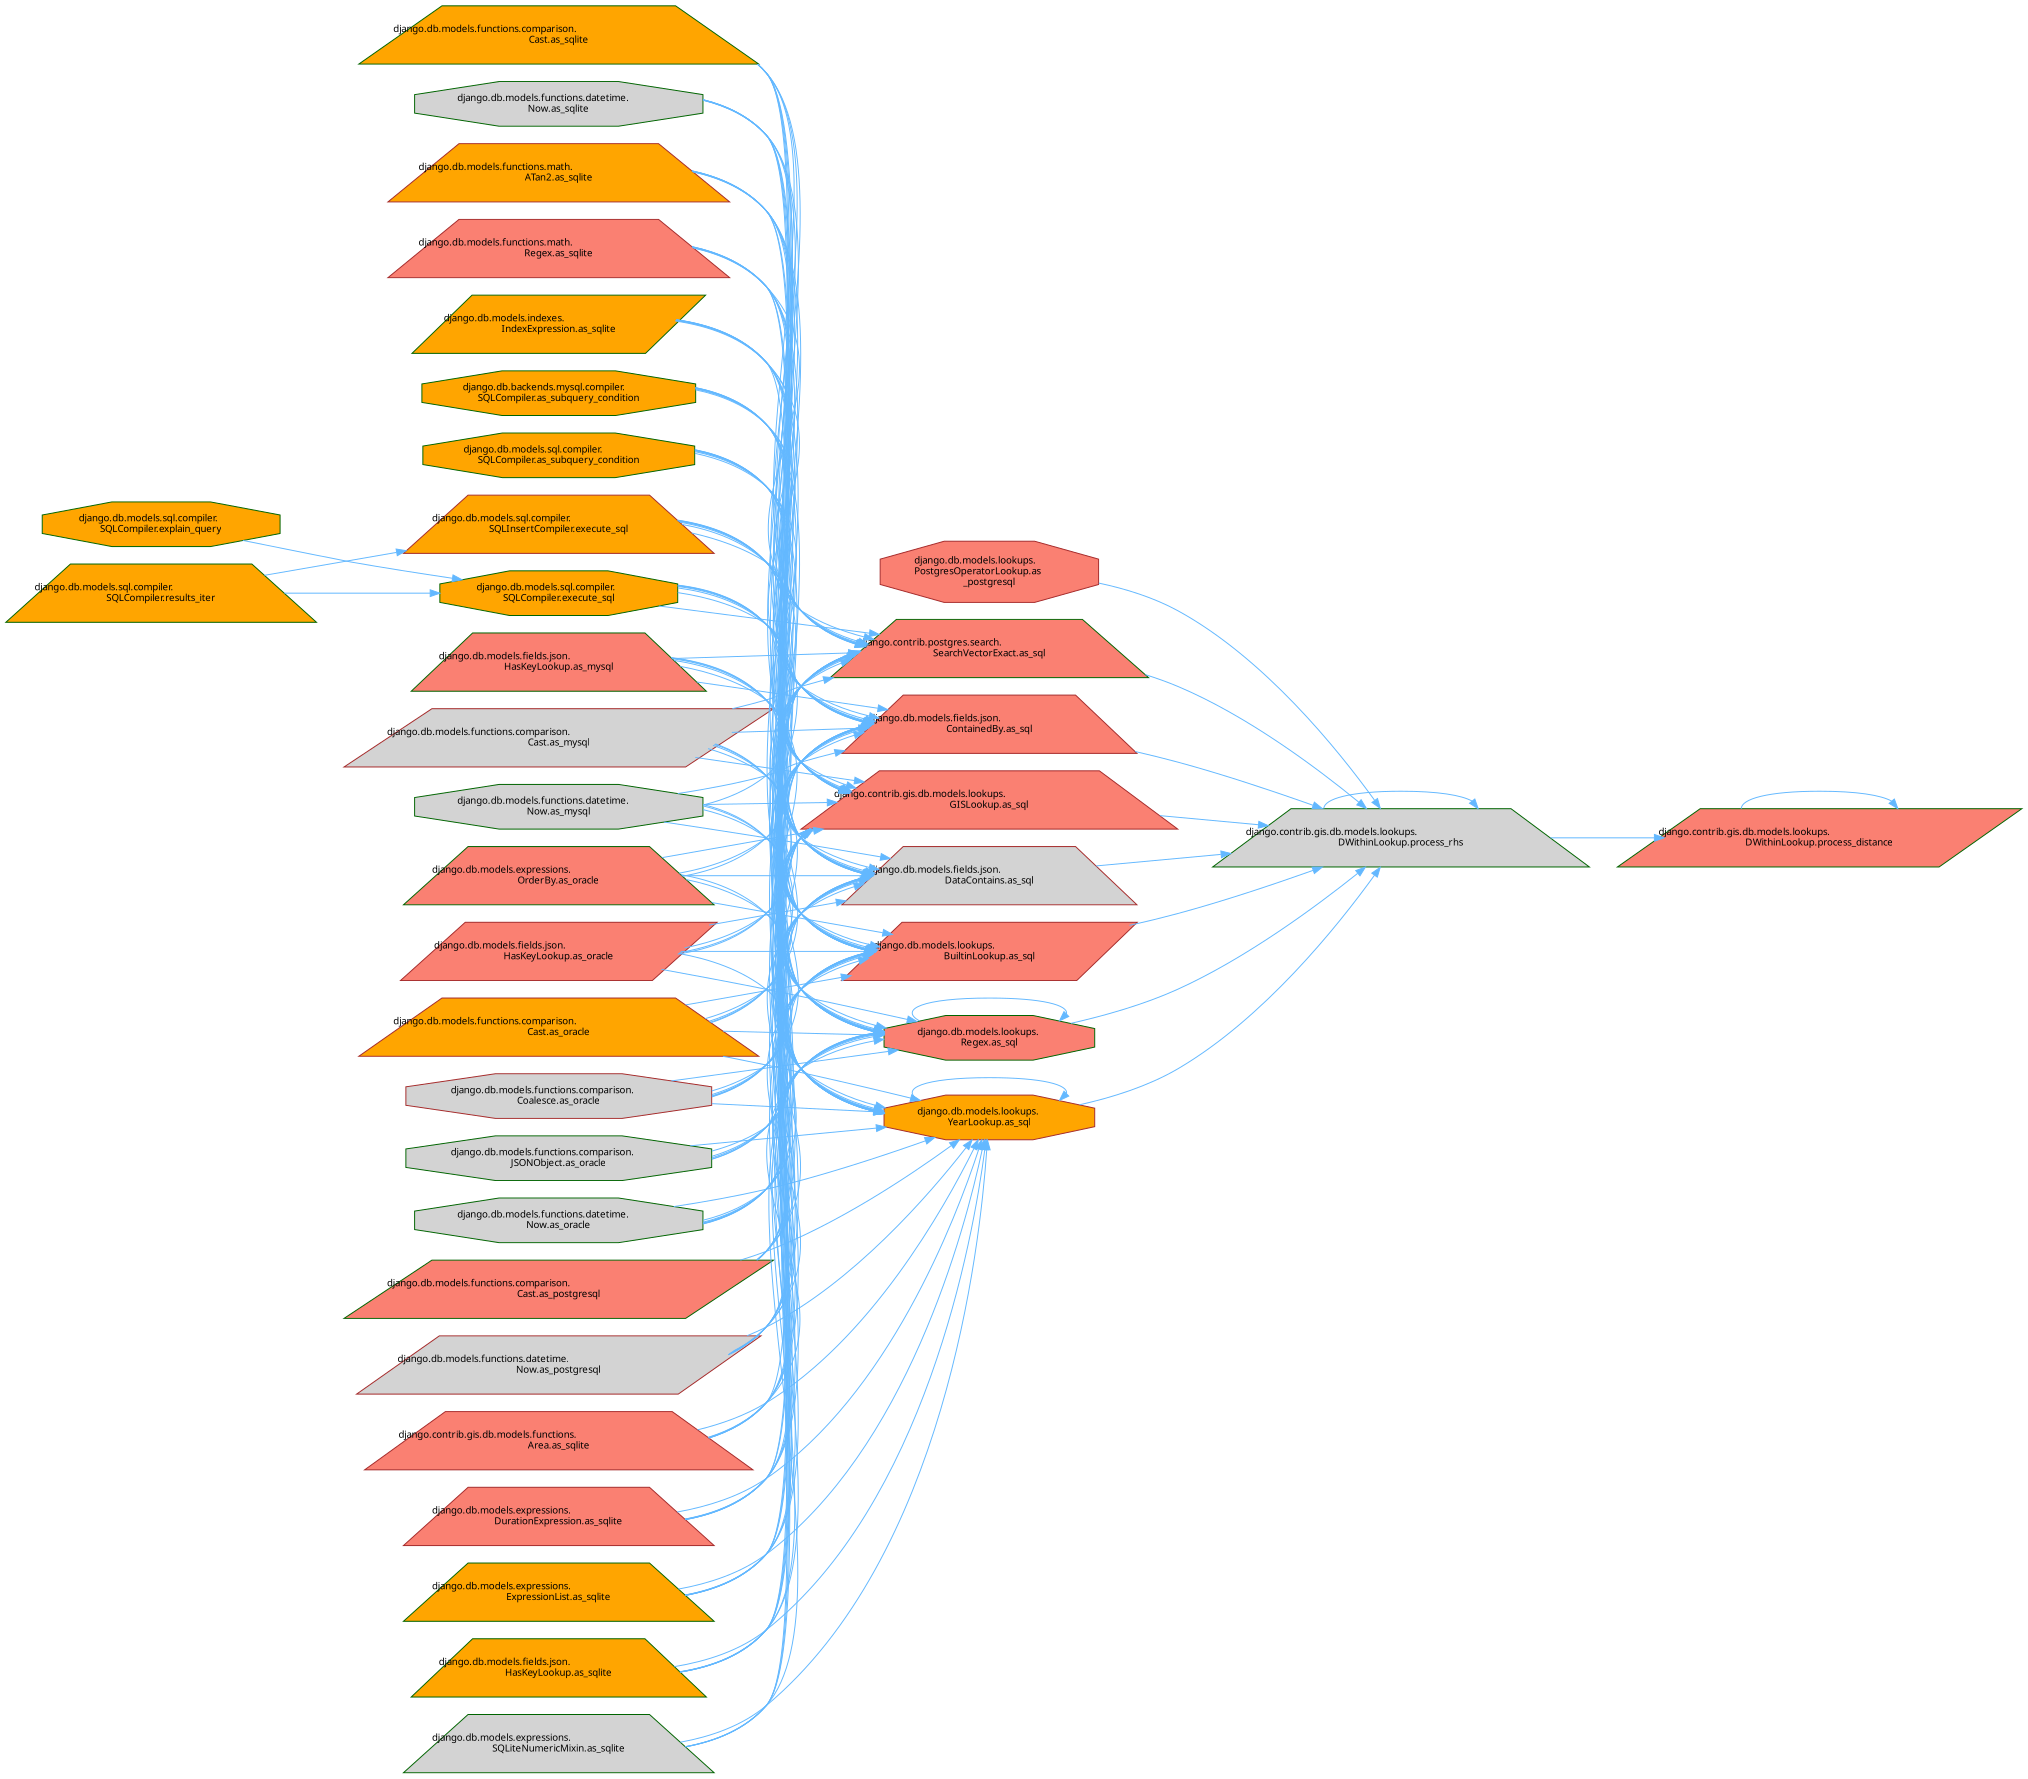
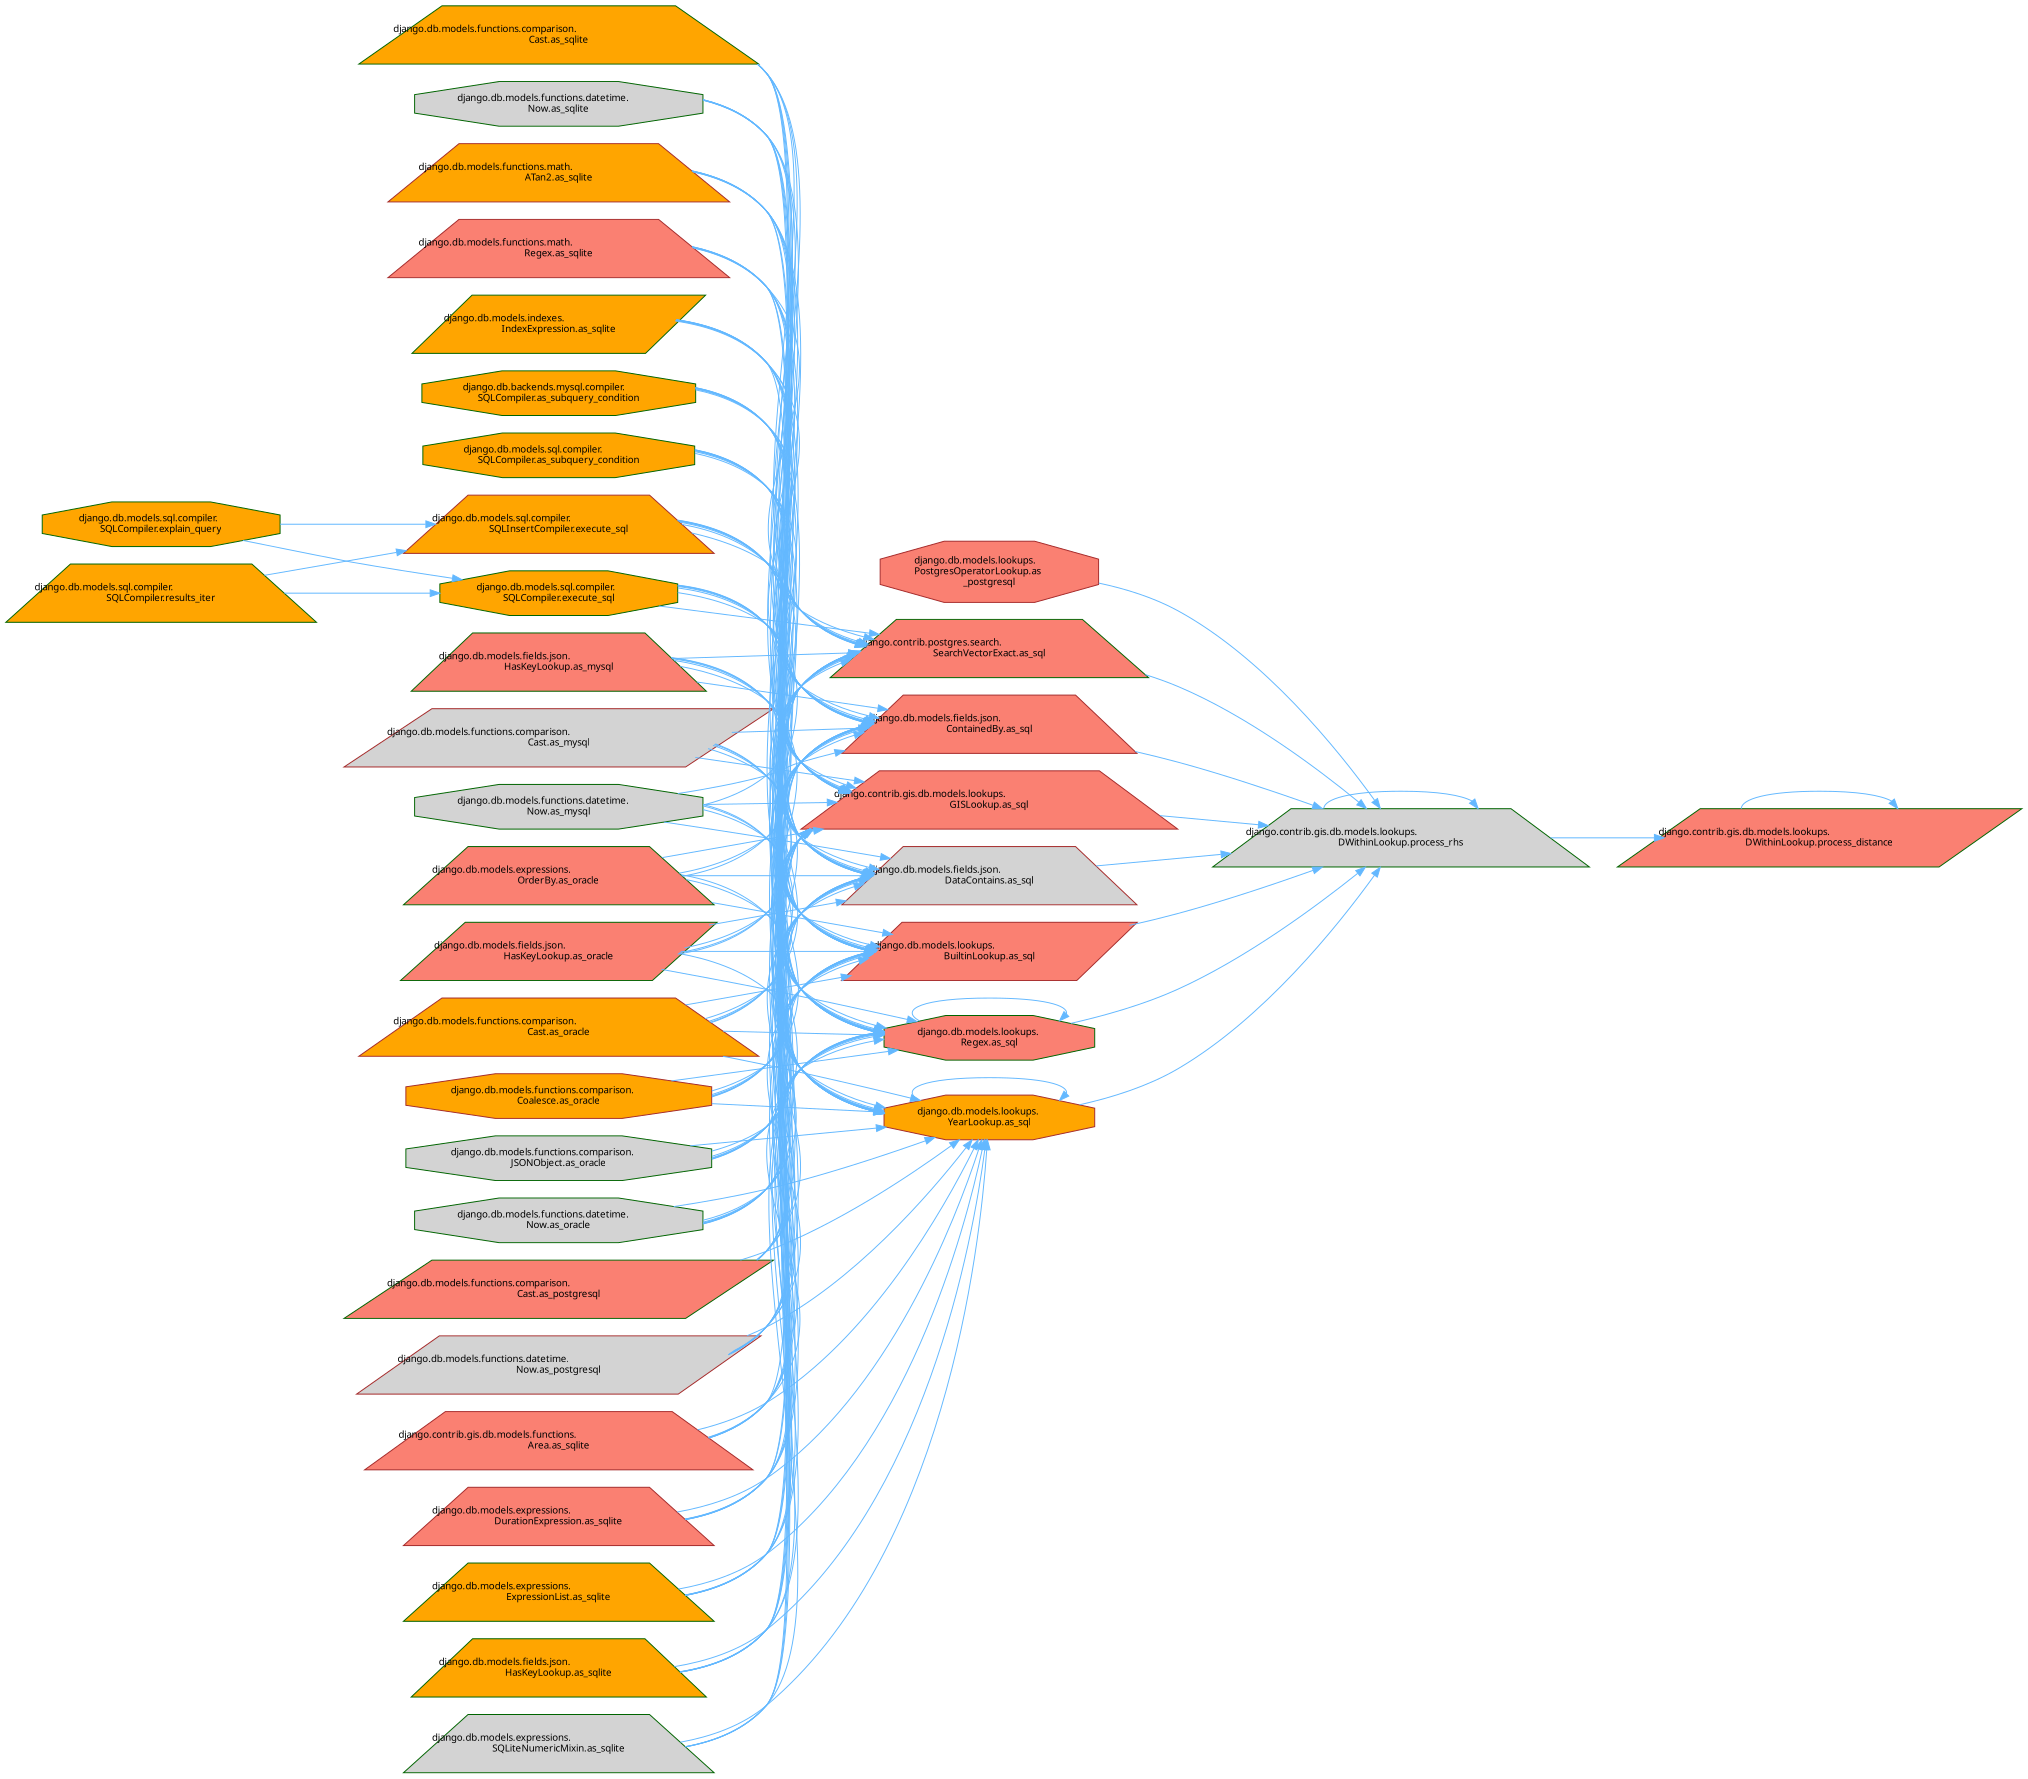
none -> (353, 524)
(758, 702) -> none
(559, 951) -> (559, 951)
none -> (792, 1012)
(559, 1096) -> (559, 1096)
